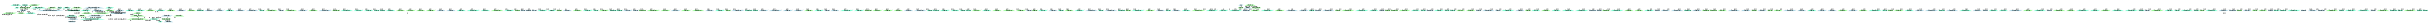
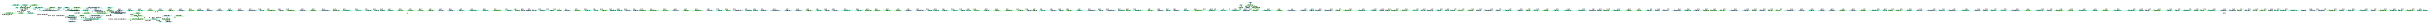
none -> (1250, 3)
